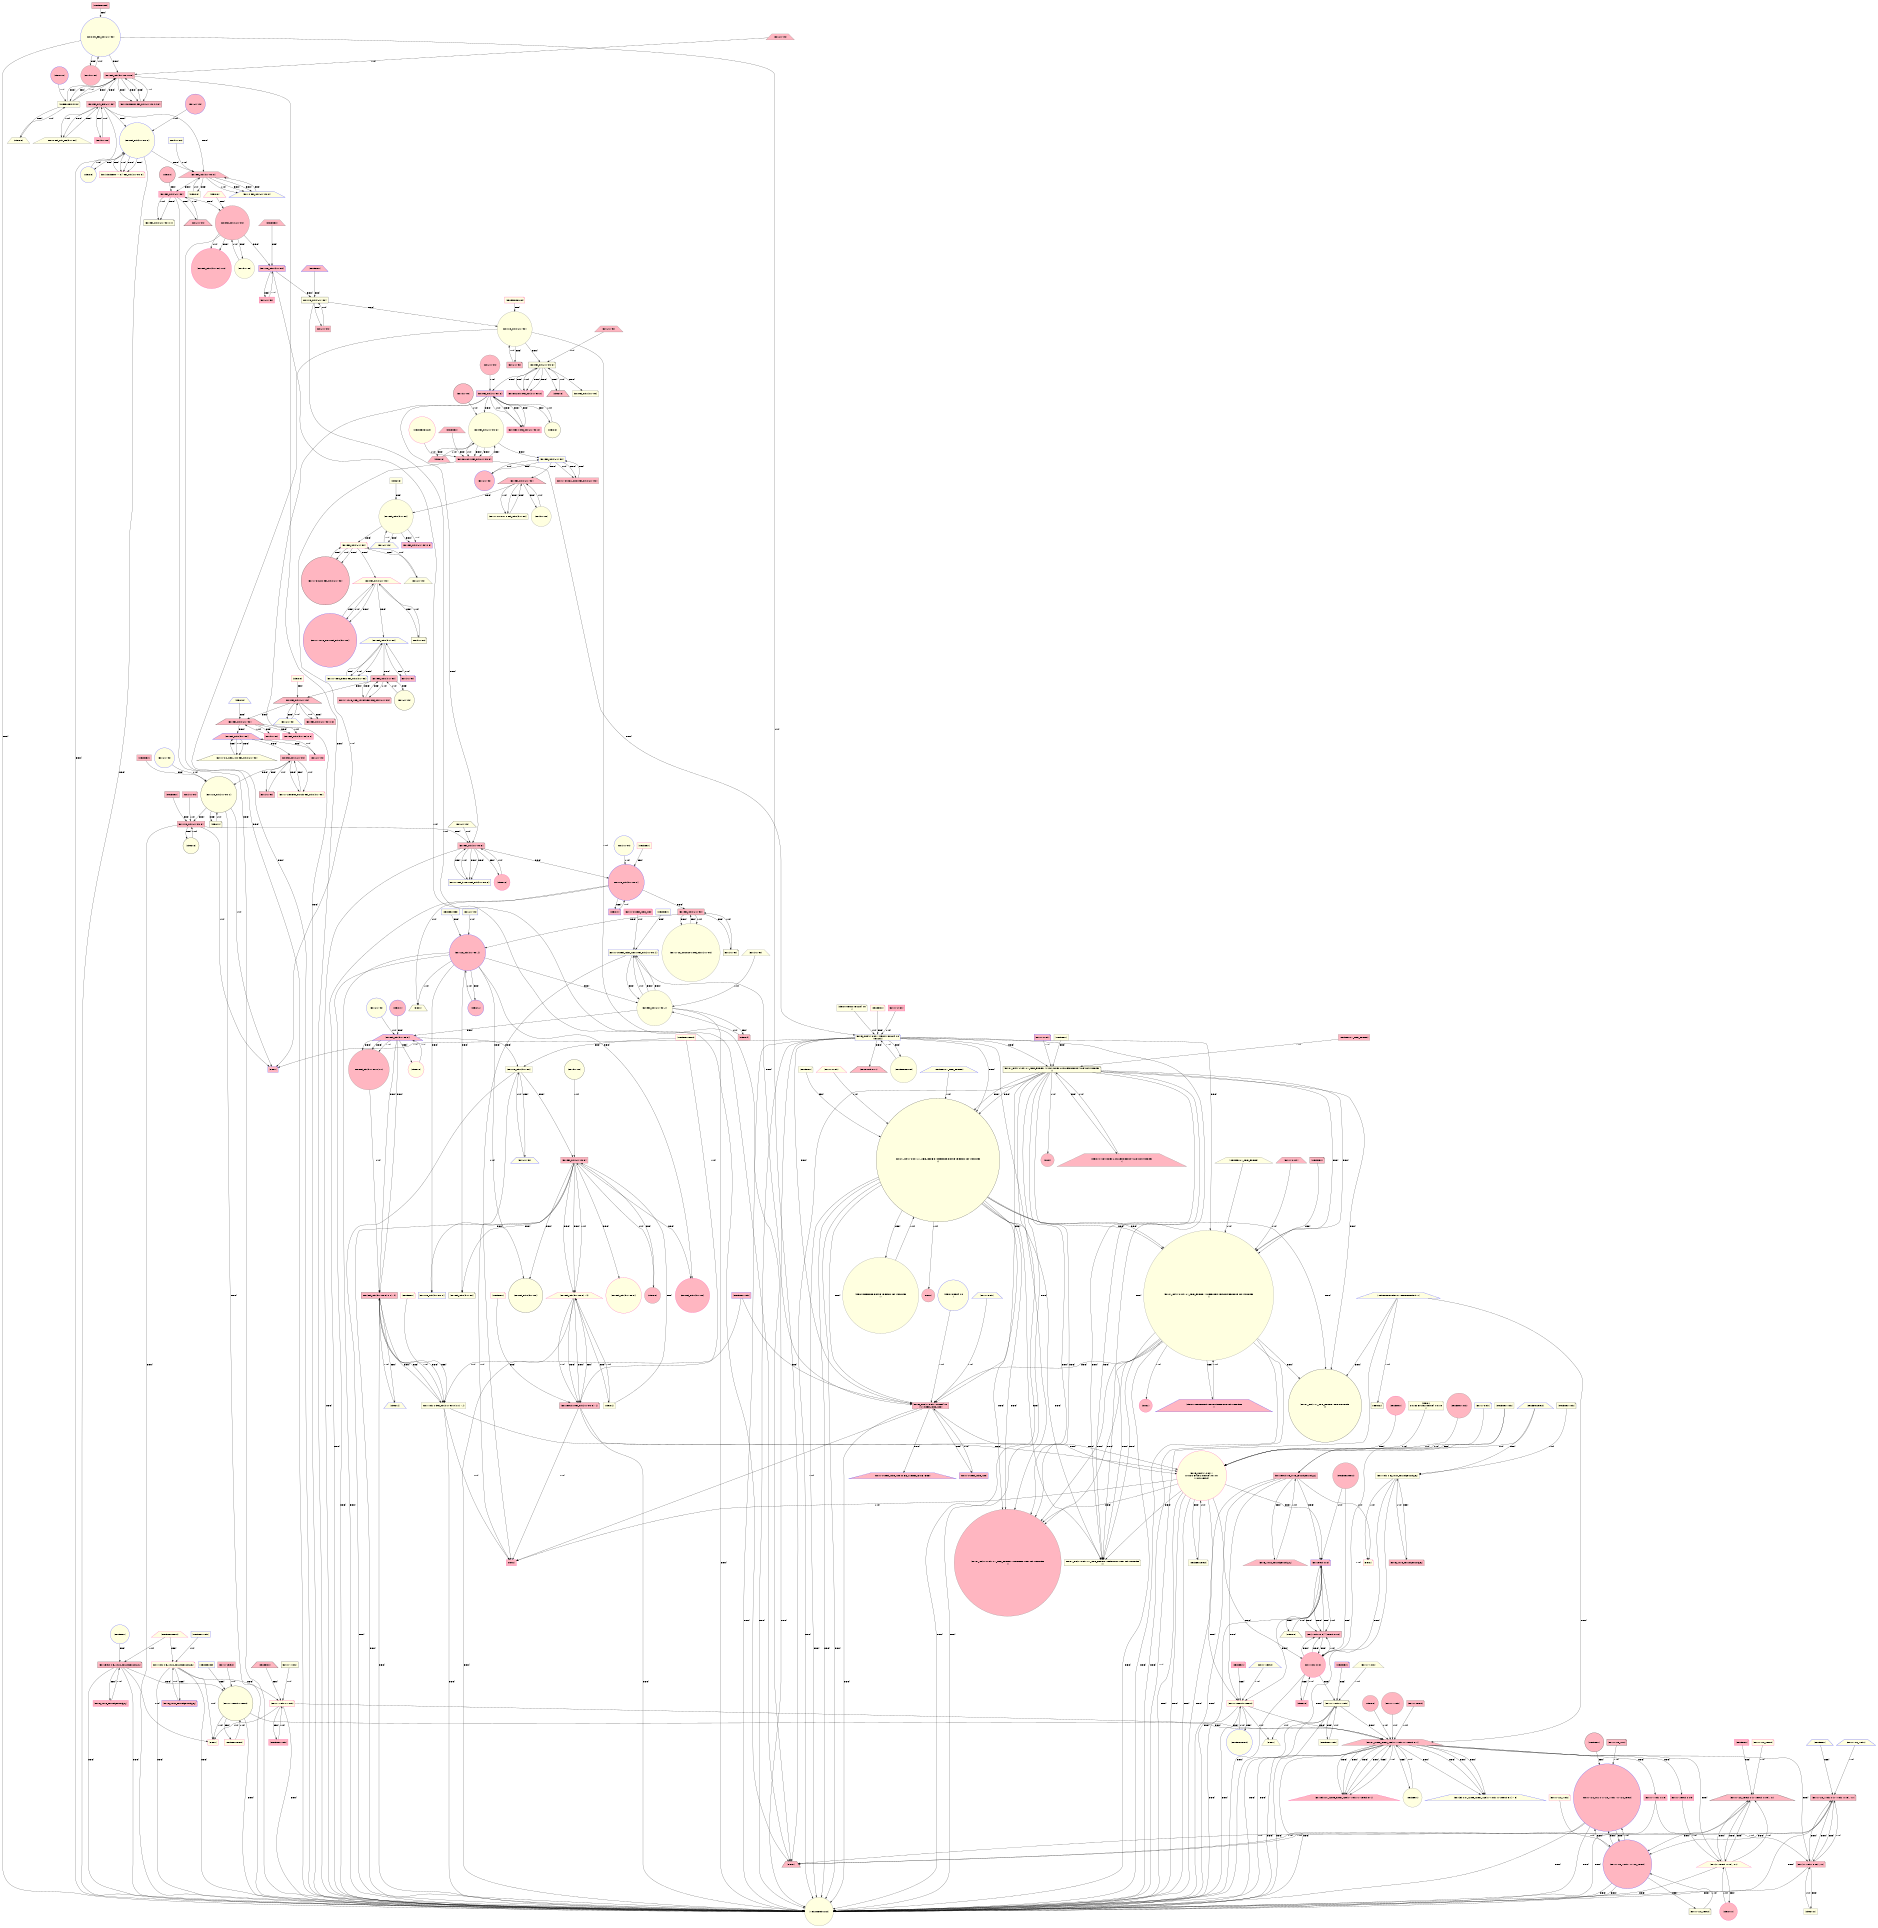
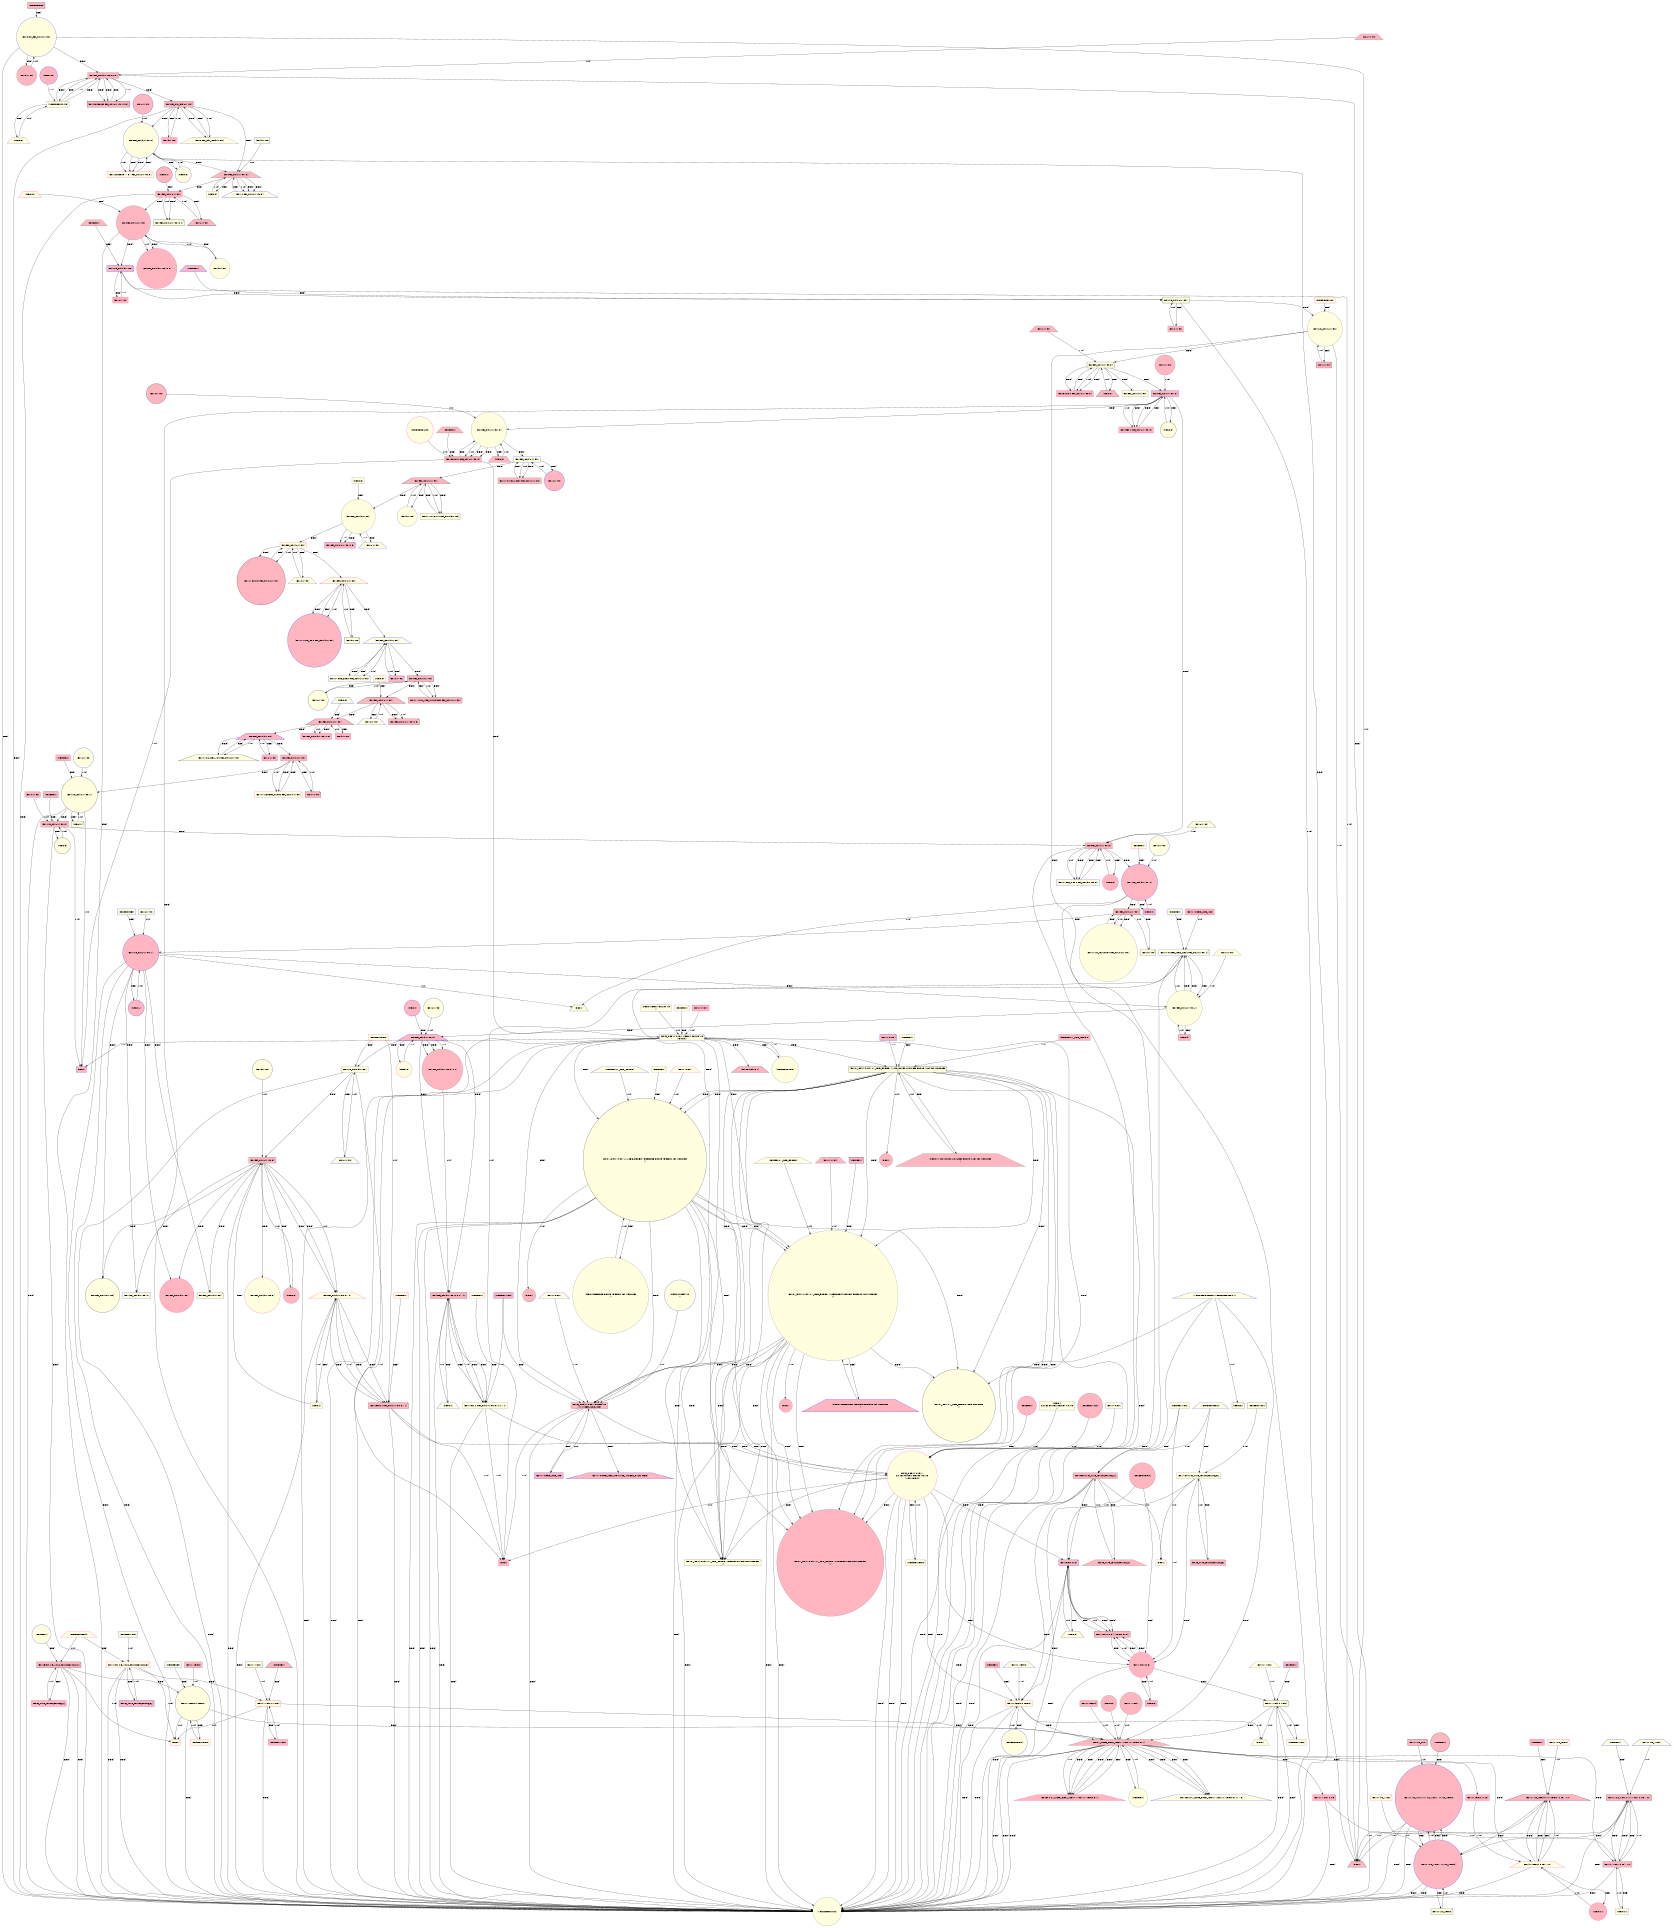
(589, 1365) -> (340, 1365)
(721, 1472) -> (1051, 1458)
(1161, 1665) -> (960, 1665)
